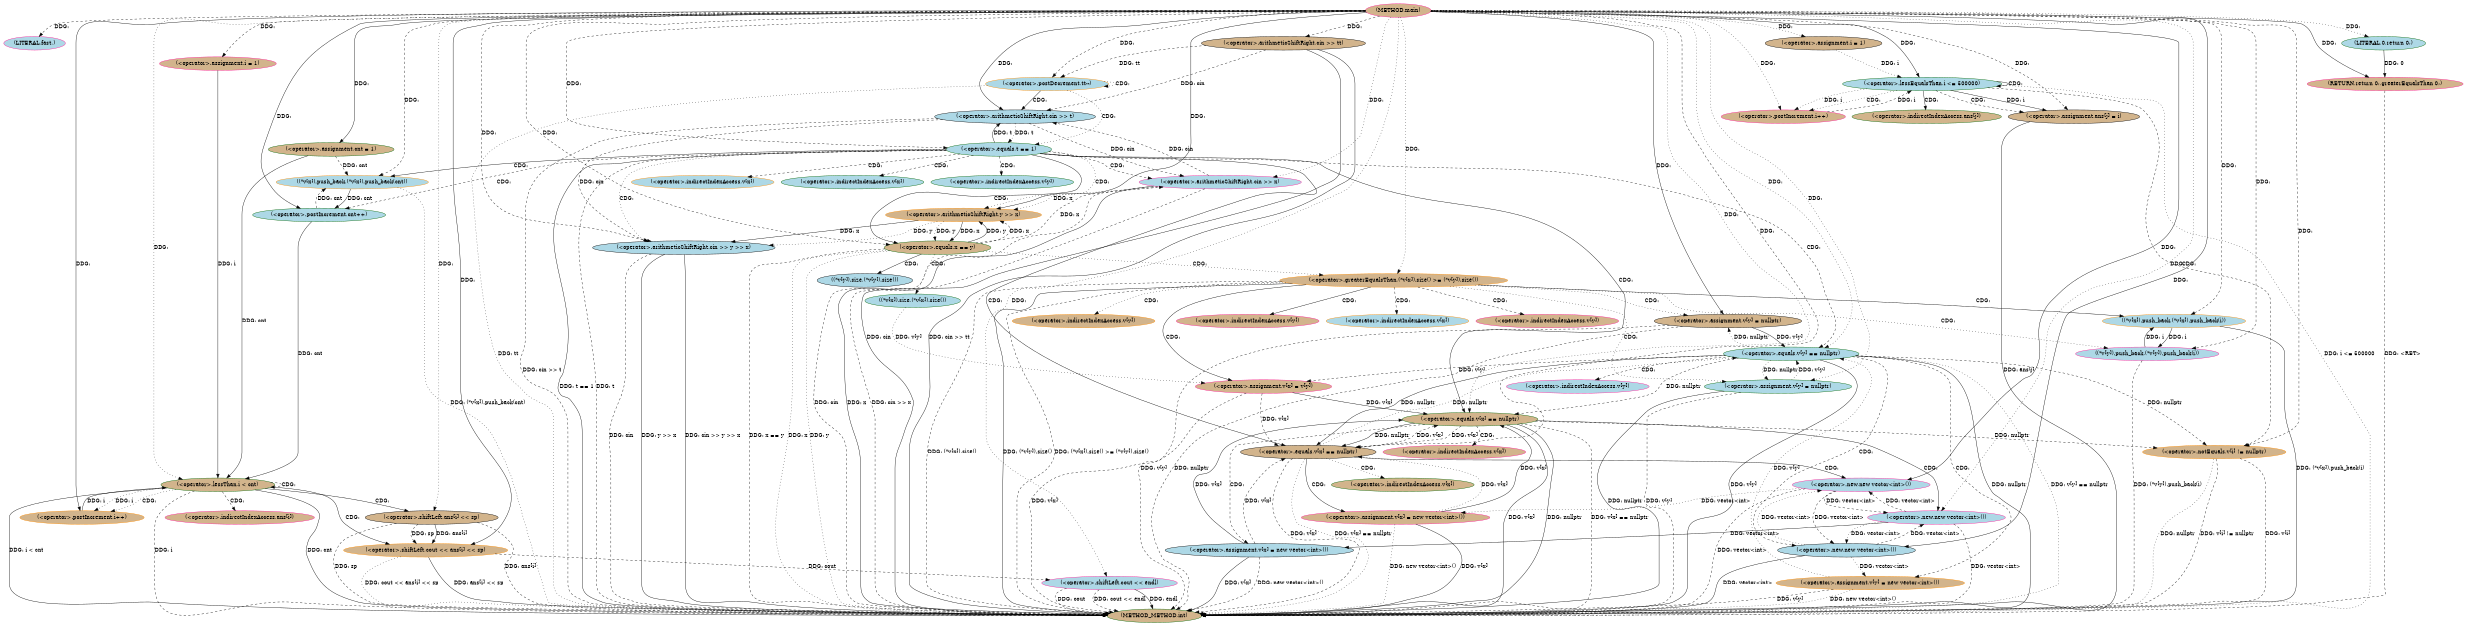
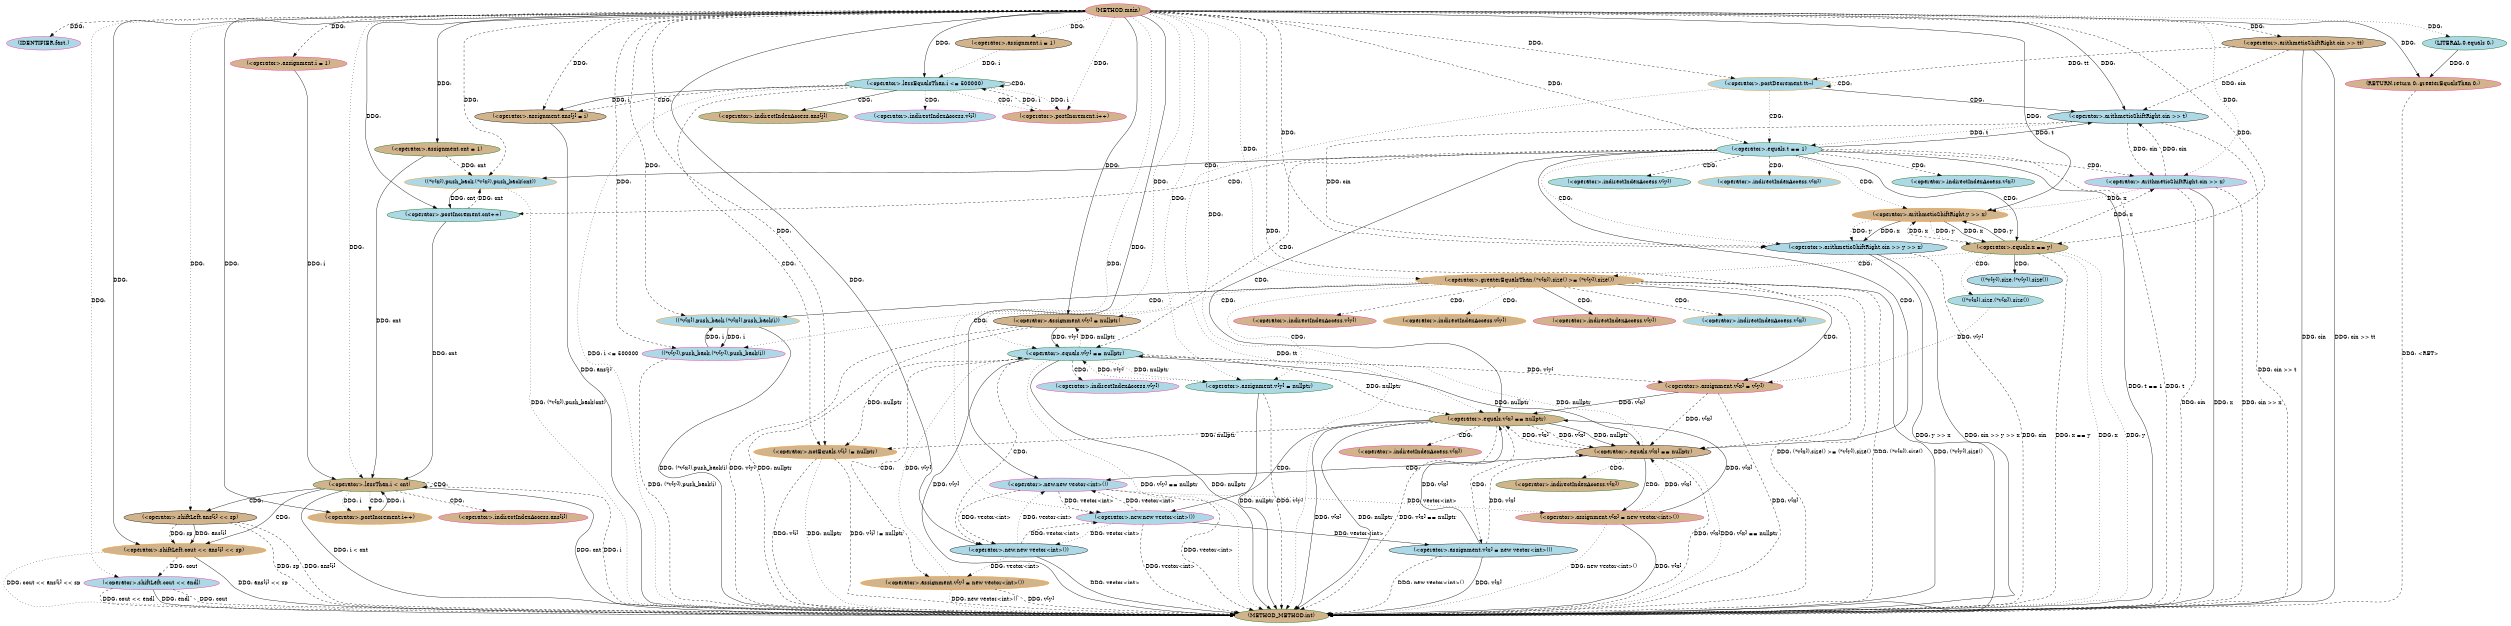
(35, 43) -> (44, 43)
(2384, 43) -> (2465, 43)
none -> (925, 117)
